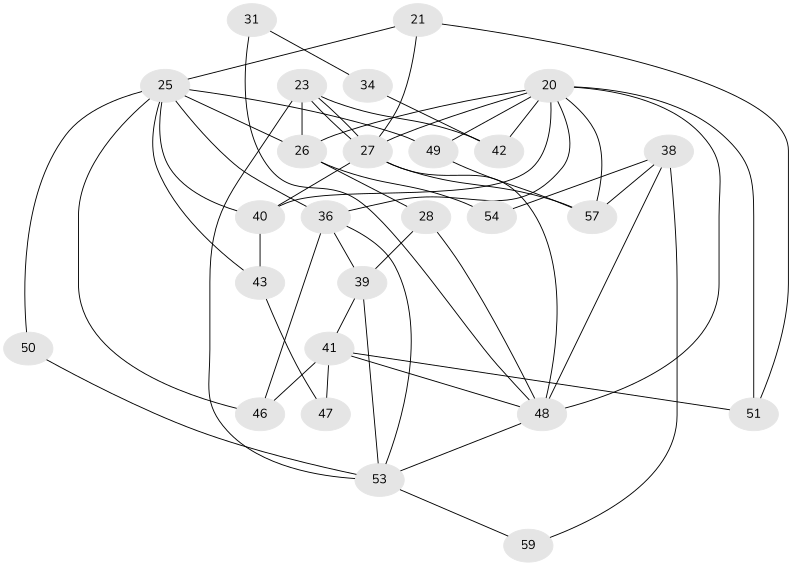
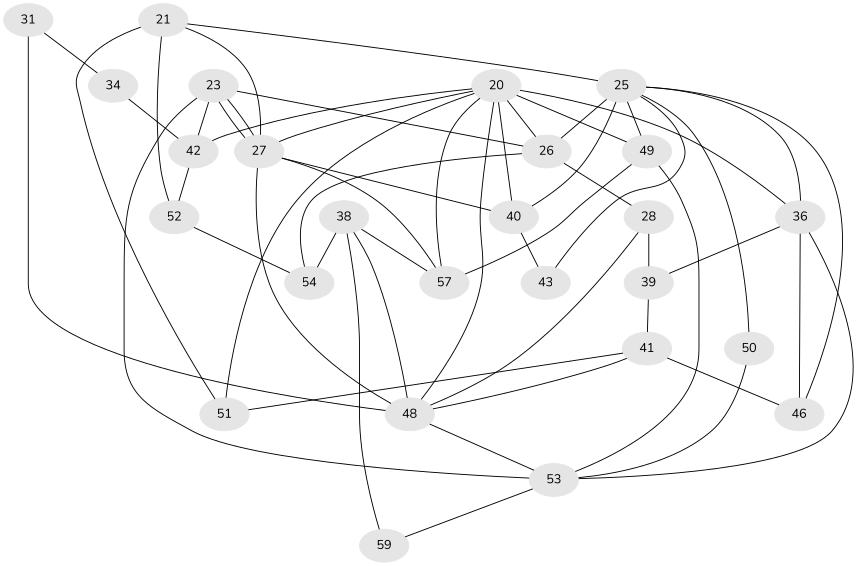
none -> (174, 217)
(371, 381) -> (699, 345)
(326, 414) -> none
